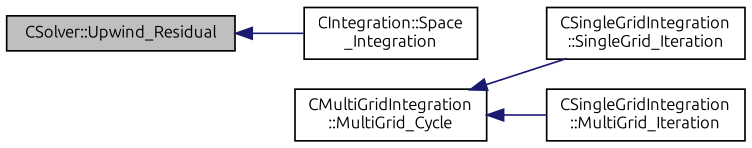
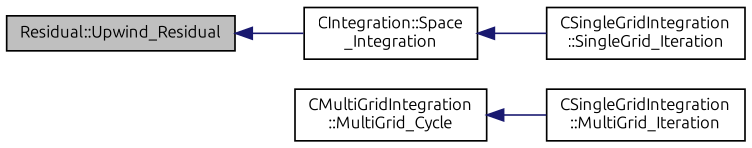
(121, 33) -> (121, 33)
(527, 71) -> (521, 33)
